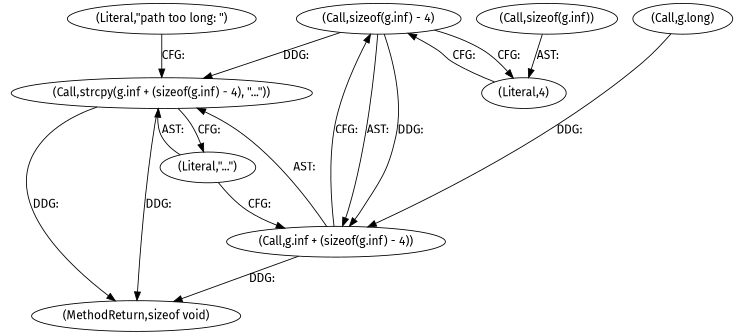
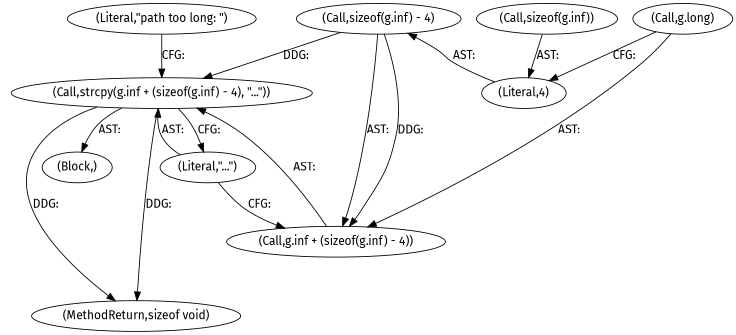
(474, 45) -> (606, 55)
(466, 56) -> (466, 56)
(571, 130) -> (571, 130)
(334, 131) -> none
none -> (77, 167)
(240, 277) -> none
